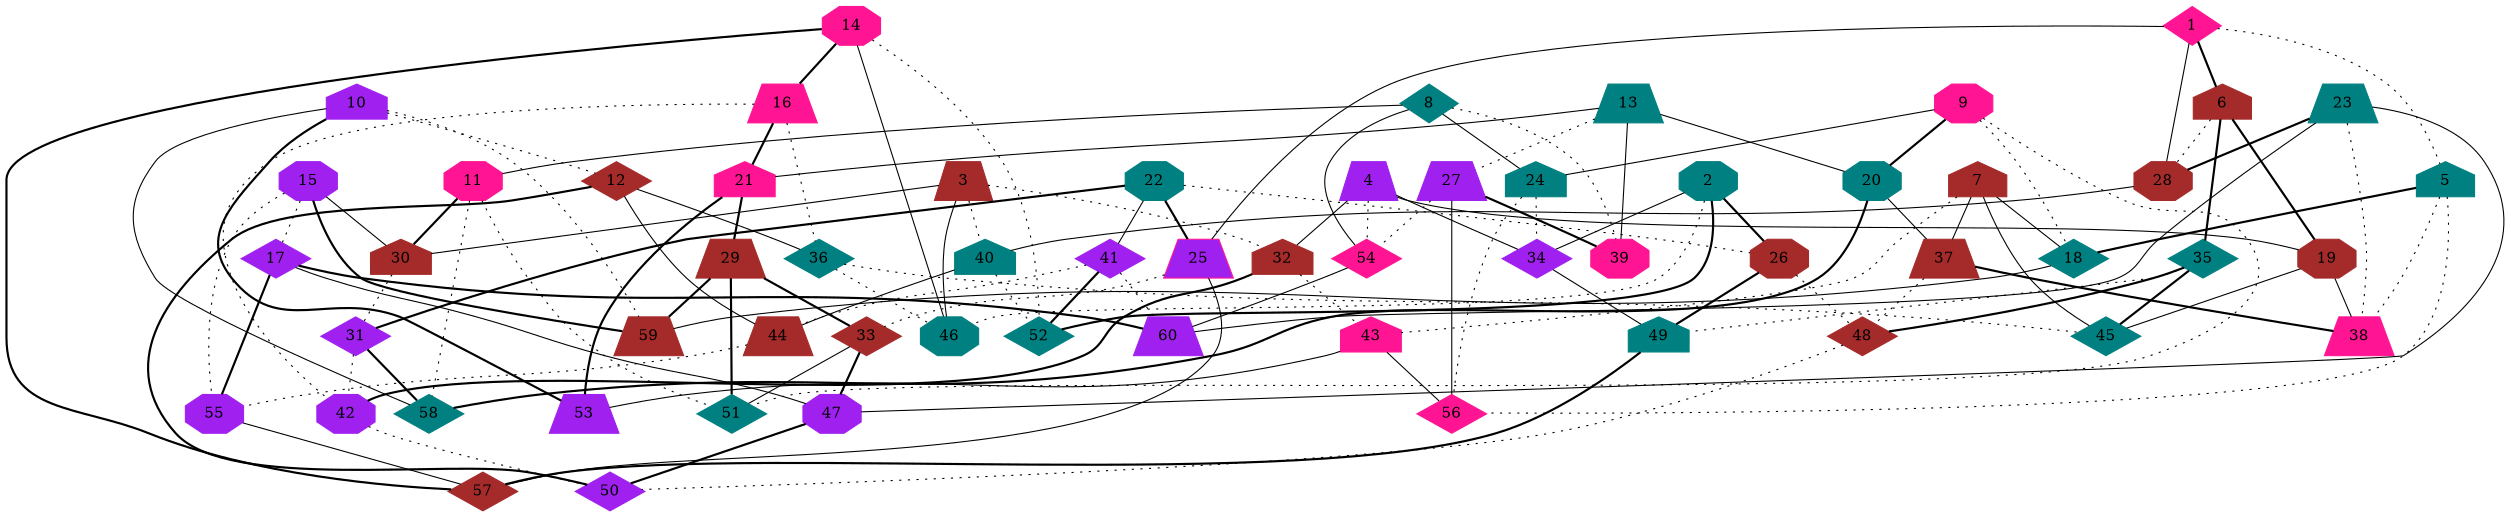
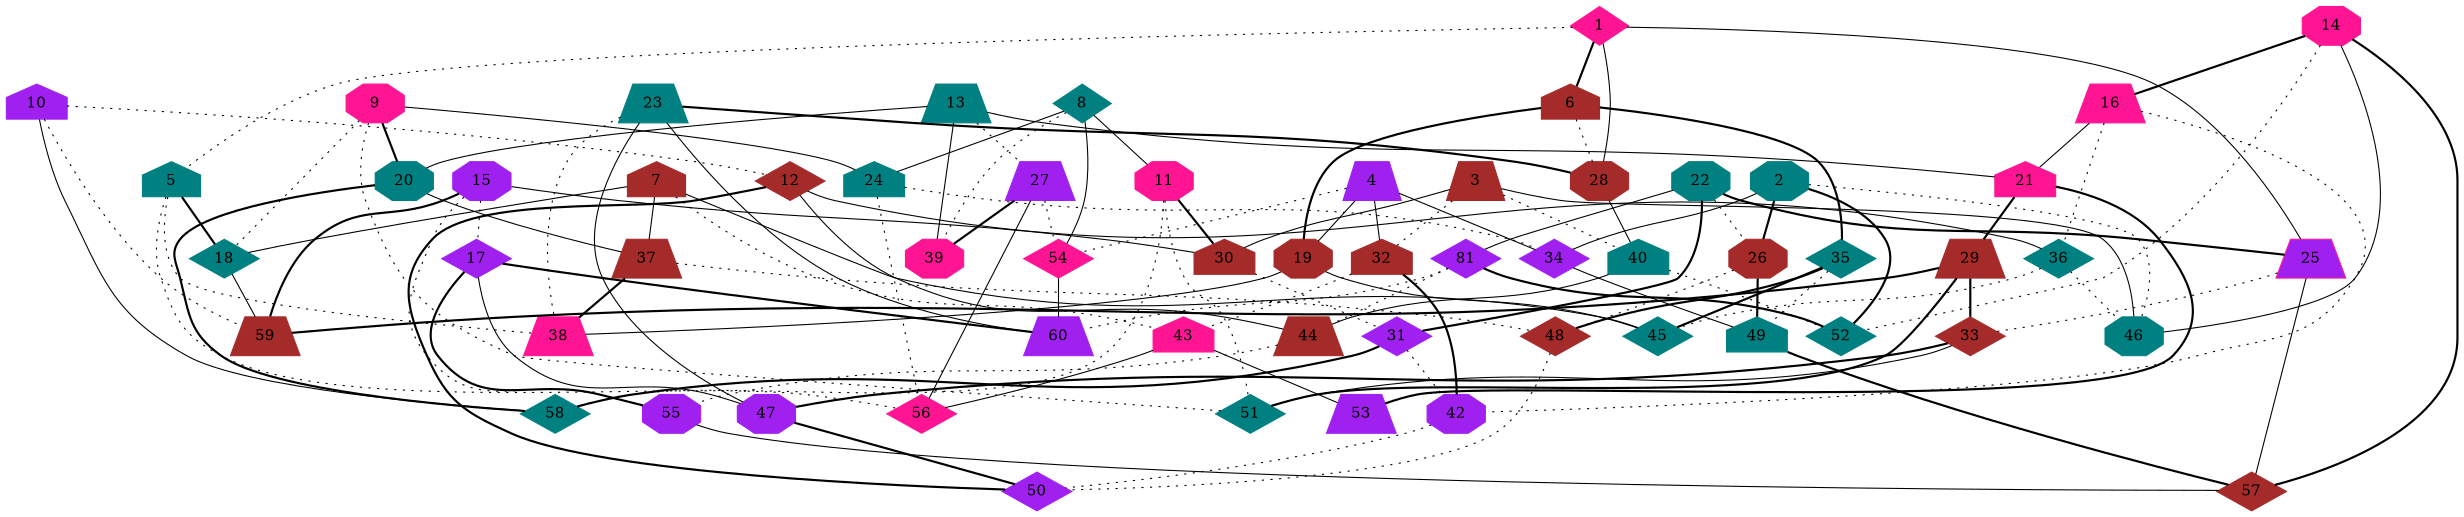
(760, 149) -> (2064, 145)
(1110, 259) -> (1466, 259)
(298, 310) -> none
